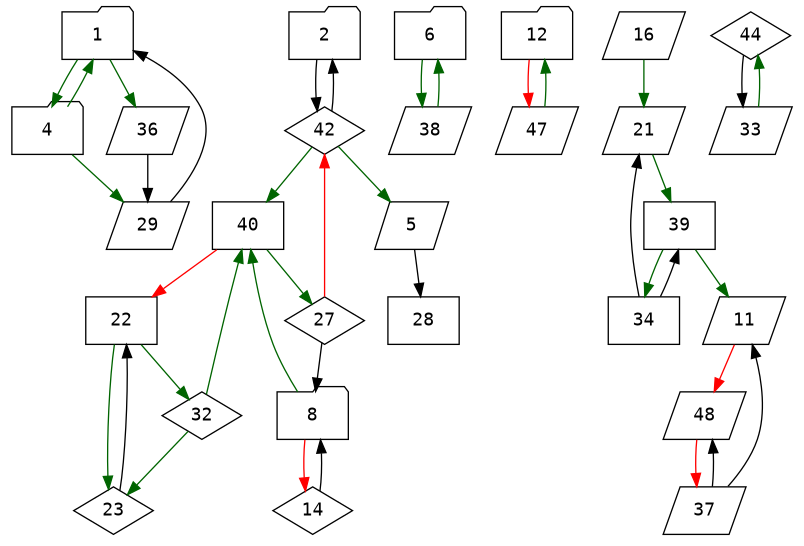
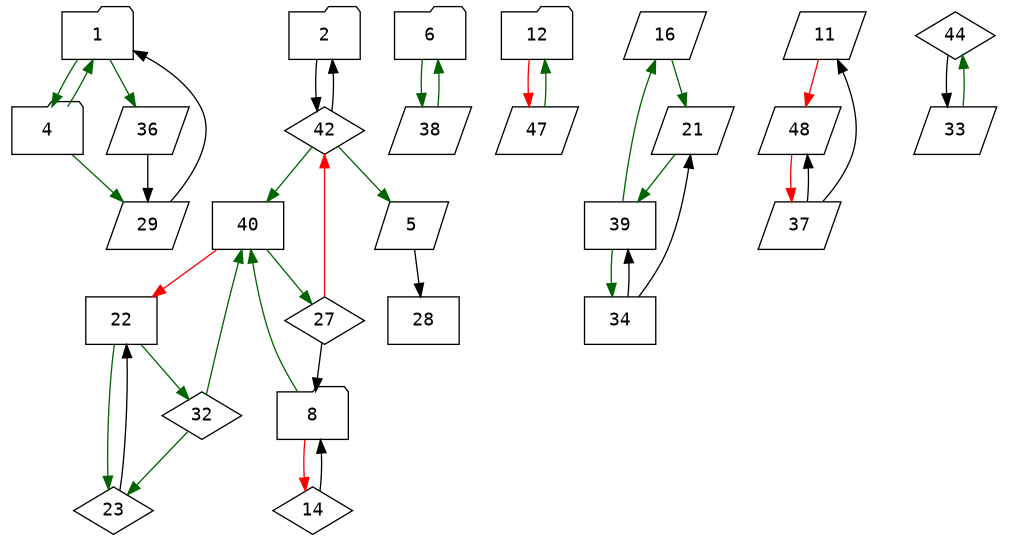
(708, 268) -> (633, 136)
